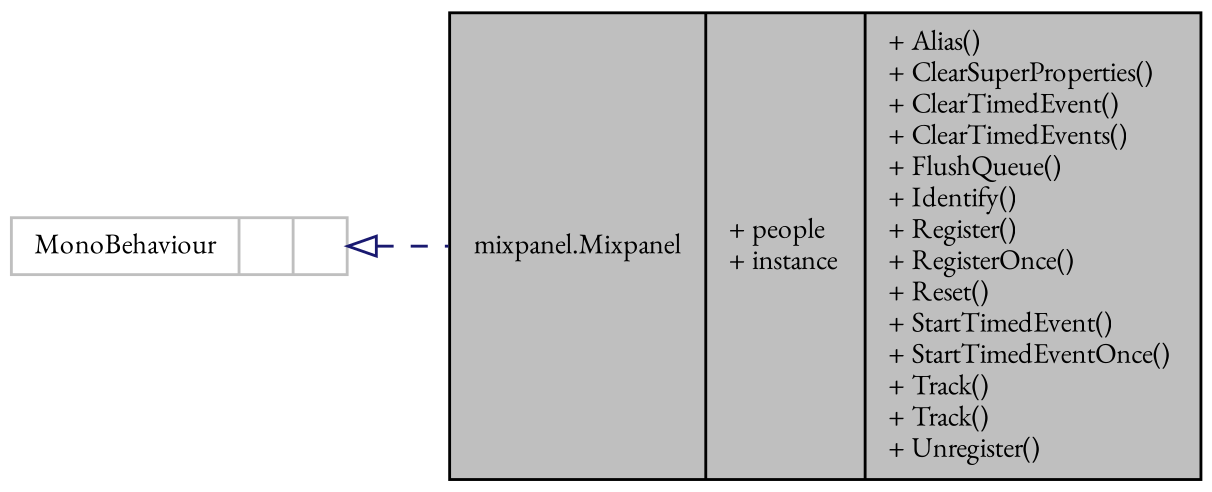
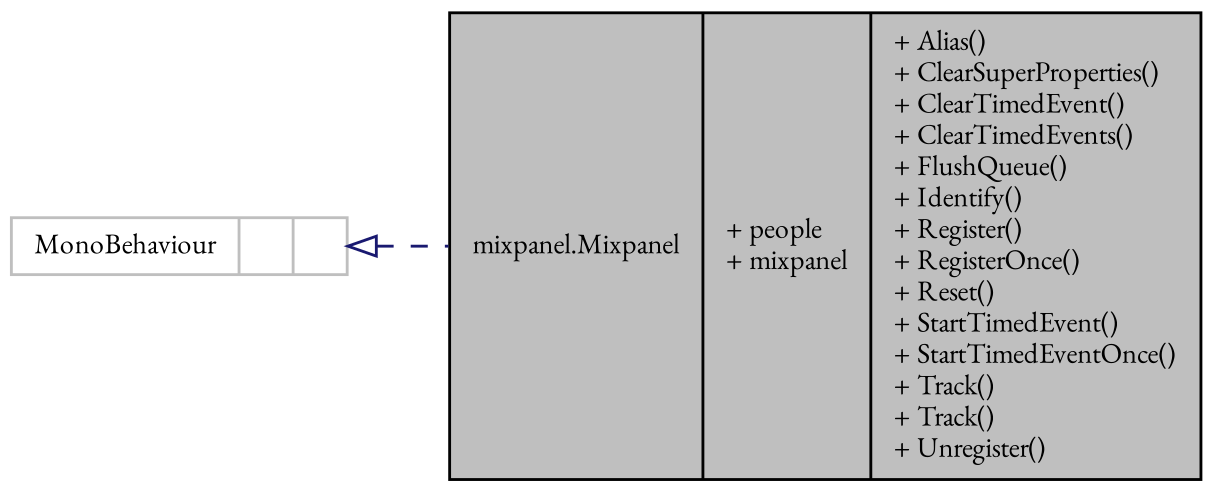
(784, 260) -> (787, 260)
